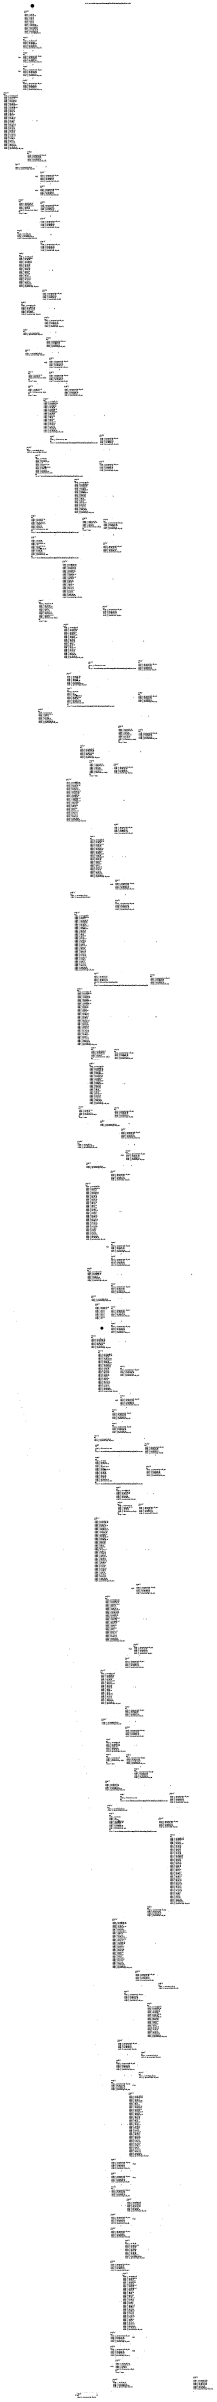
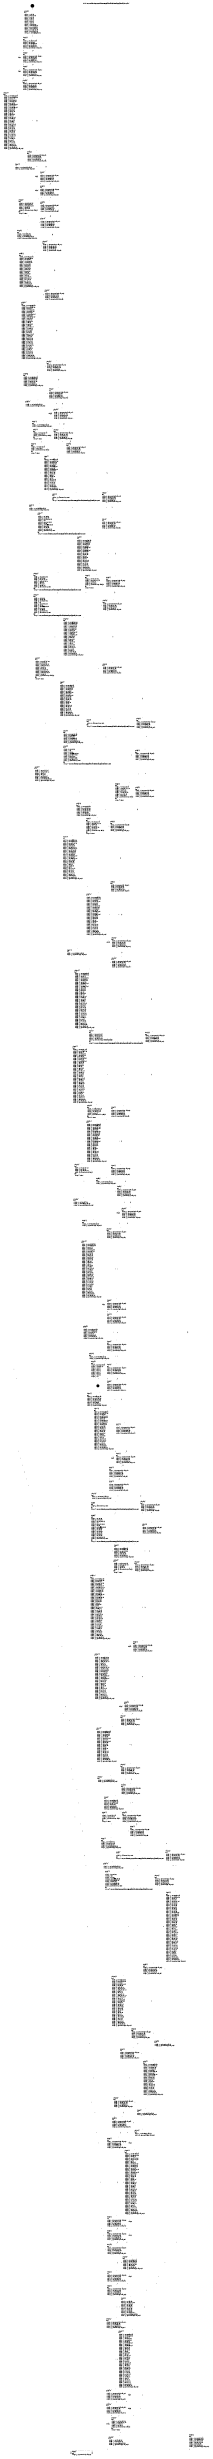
none -> (31, 331)
